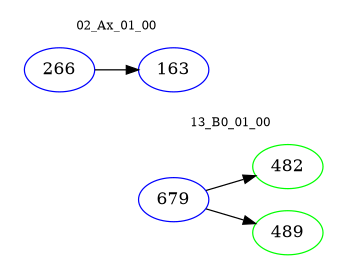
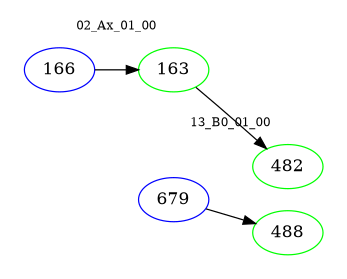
(60, 70) -> (60, 70)
(174, 70) -> (174, 70)
(225, 185) -> (233, 119)
(288, 233) -> (288, 233)
